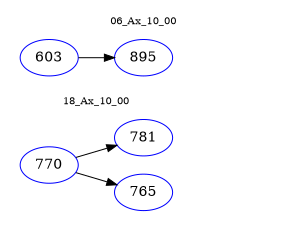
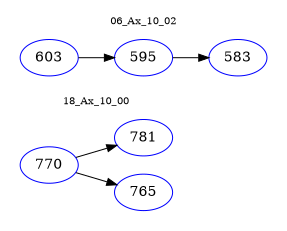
(144, 22) -> (144, 22)
(144, 58) -> (144, 58)
none -> (238, 58)
